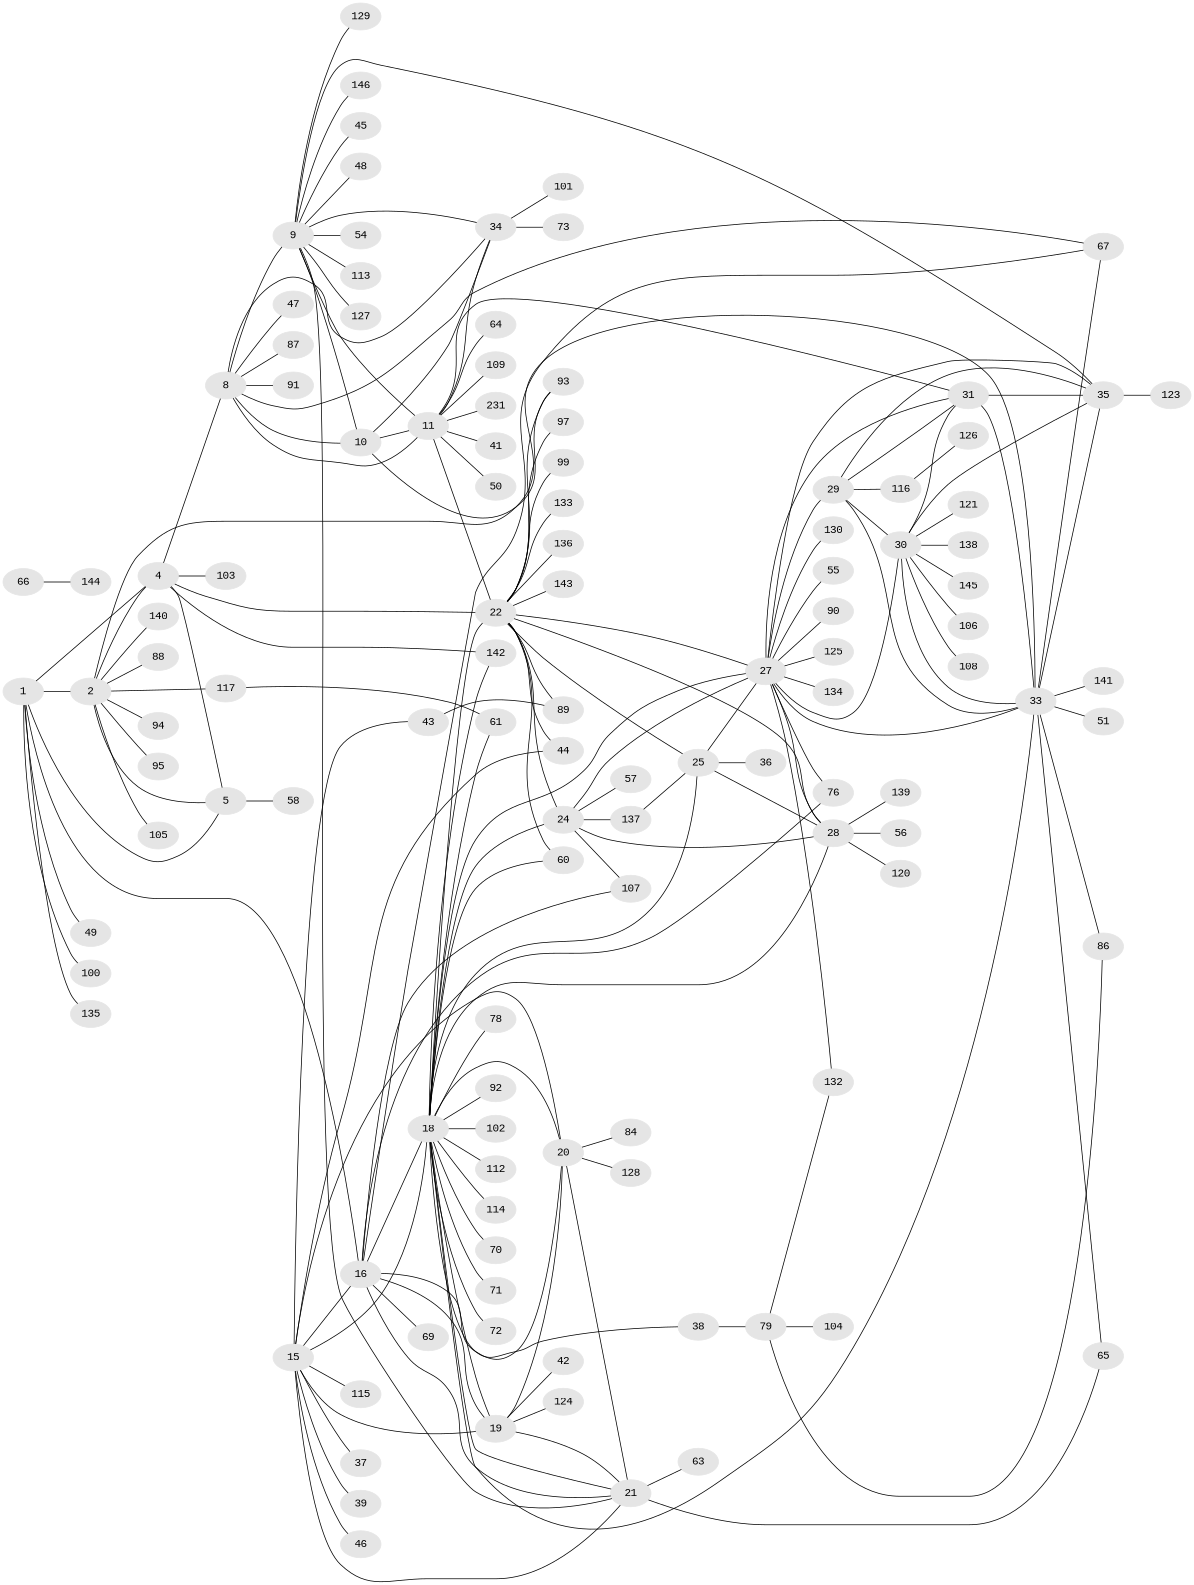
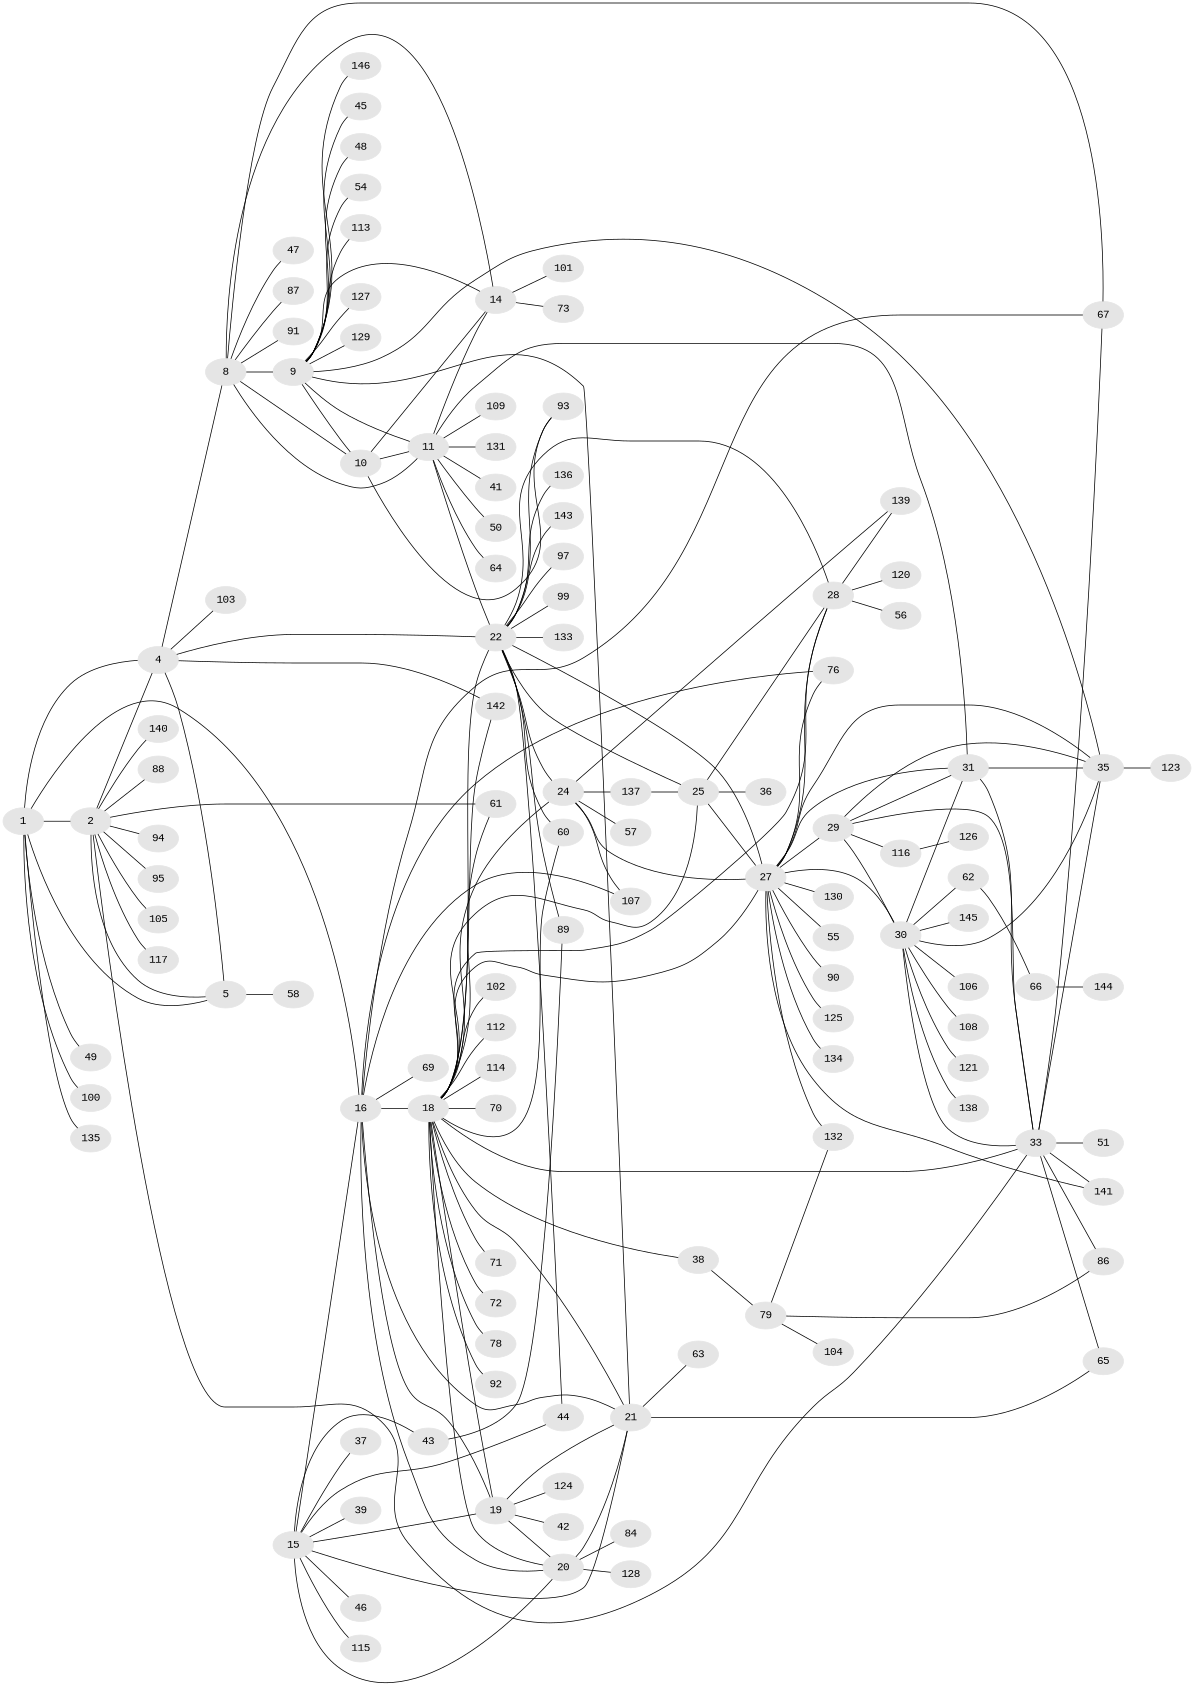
(496, 227) -> (496, 300)
(496, 406) -> (496, 447)
(364, 689) -> (292, 804)
(889, 735) -> (849, 1113)
(695, 847) -> (731, 646)
none -> (968, 877)
(398, 1264) -> none
